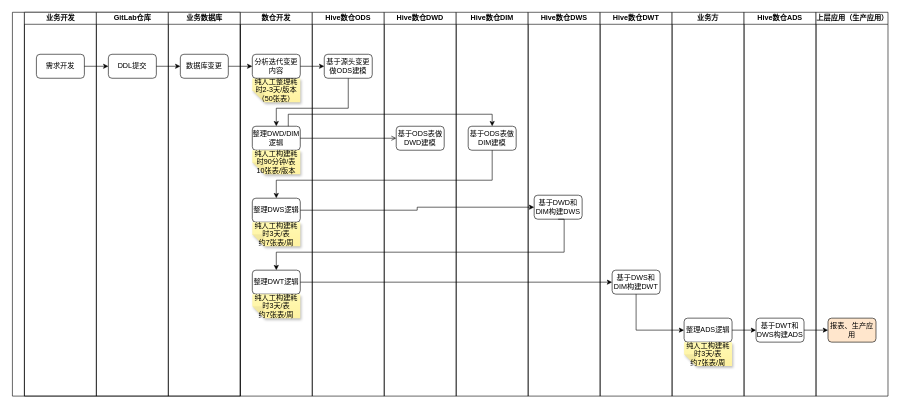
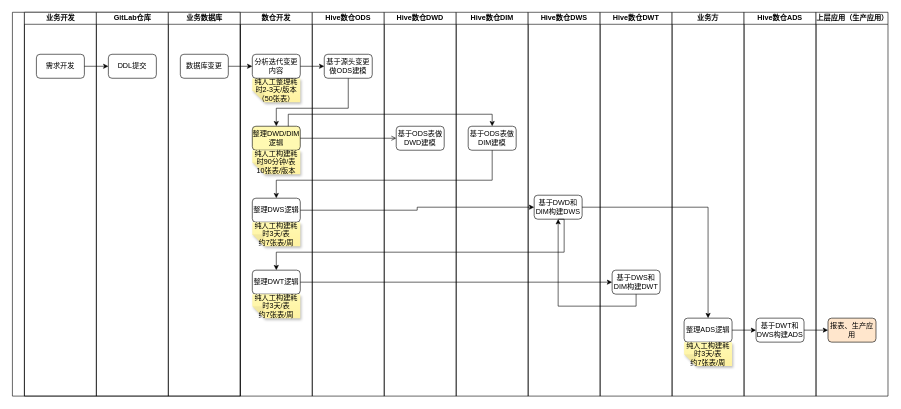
(174, 66) -> none
(276, 138) -> (276, 138)
none -> (707, 207)
(678, 330) -> (558, 224)
